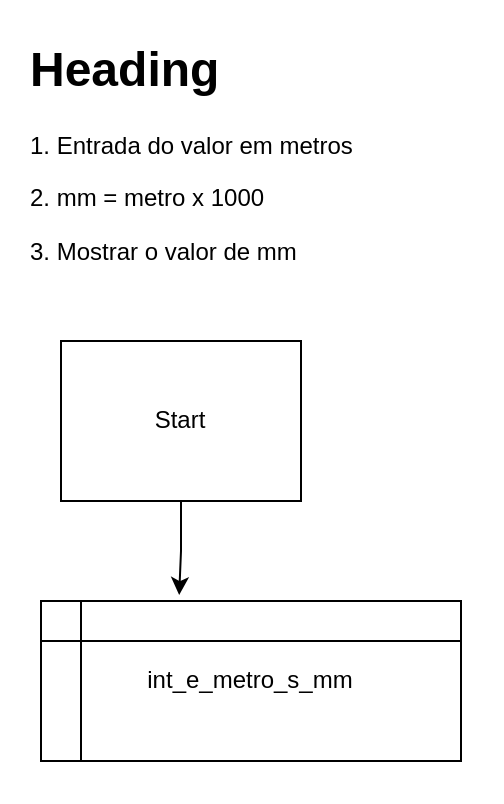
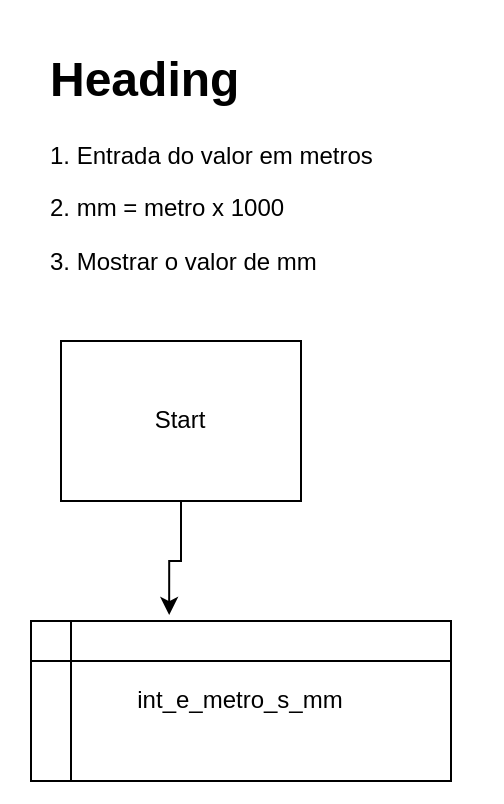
(211, 151) -> (231, 161)
(251, 681) -> (241, 701)
